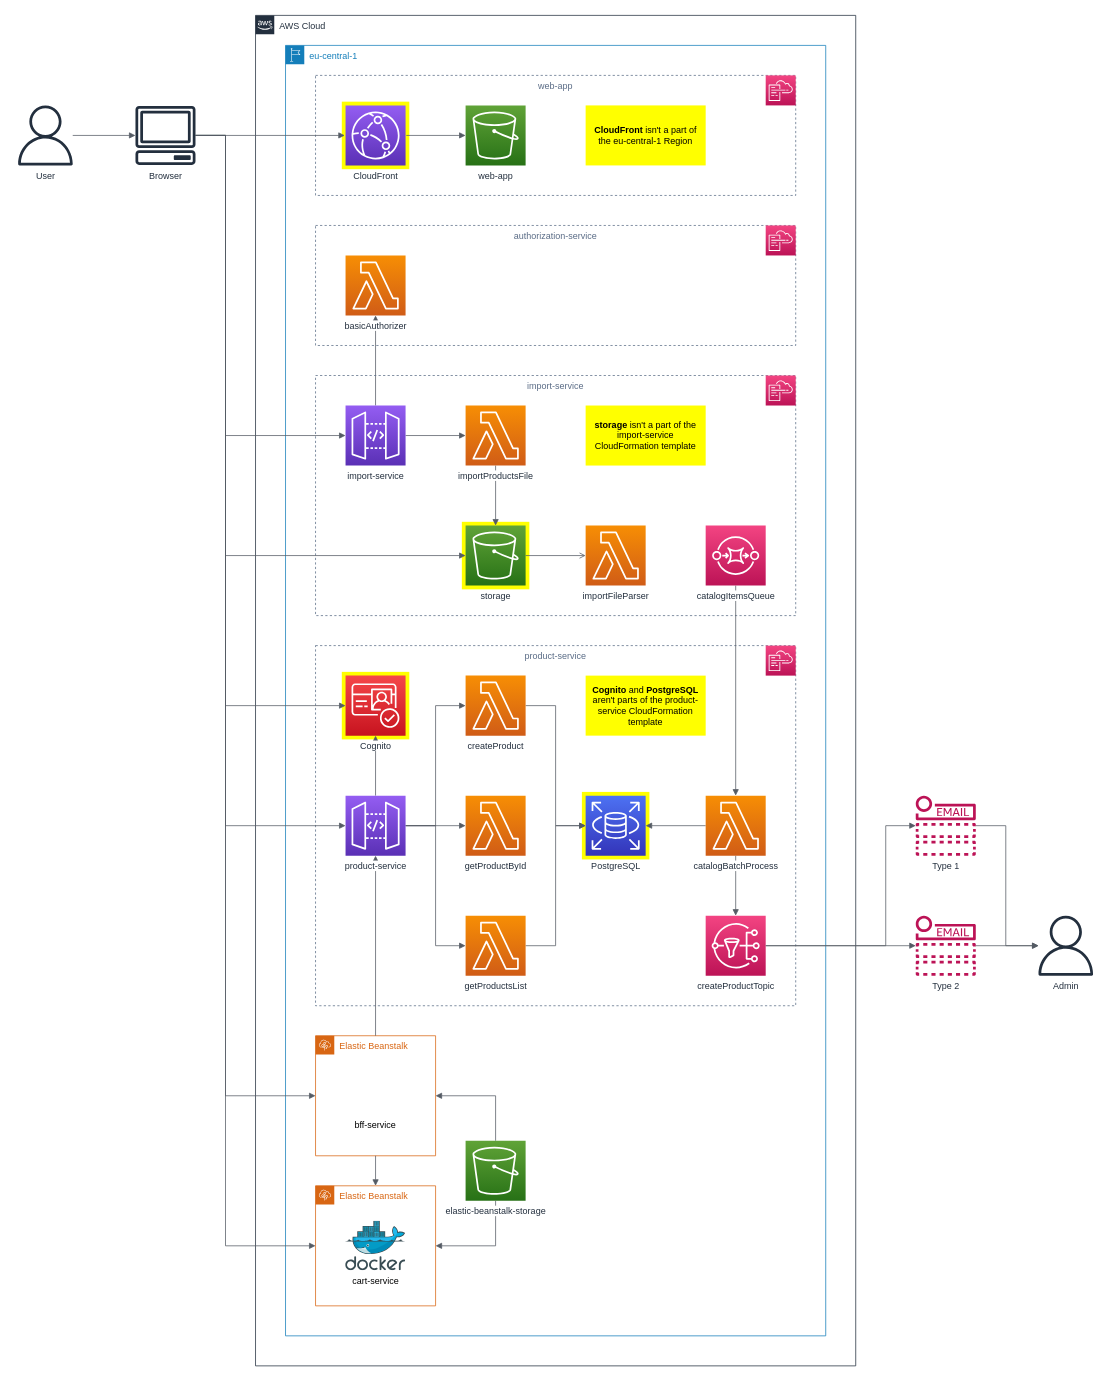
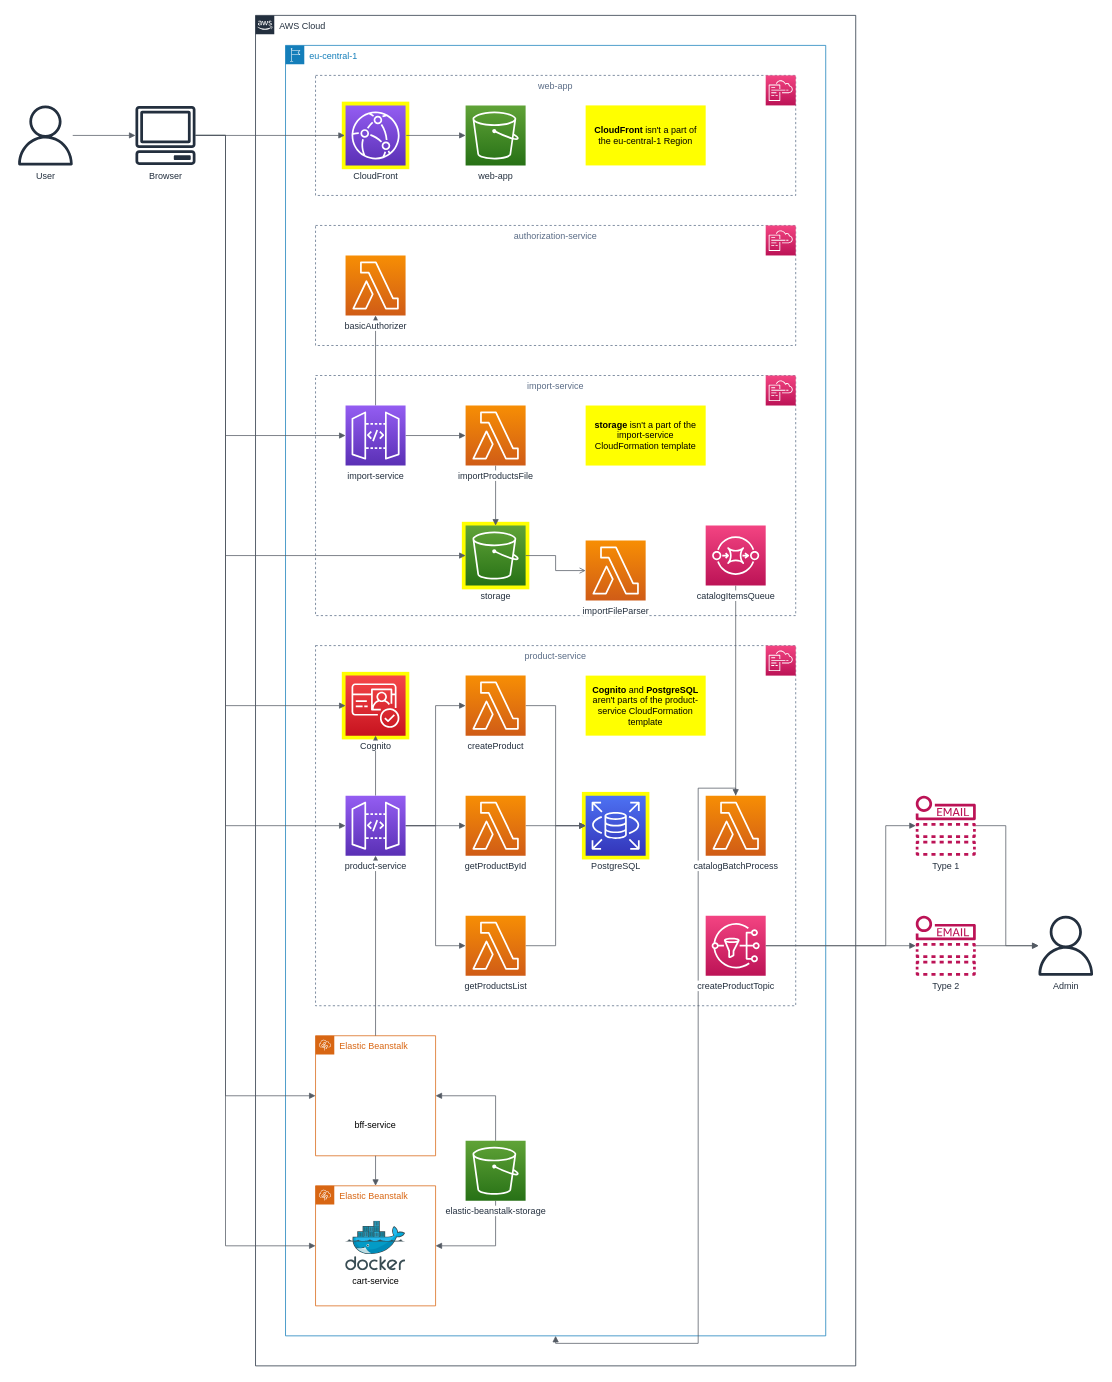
(615, 555) -> (615, 570)
none -> (539, 825)
(679, 825) -> (698, 1238)
(735, 882) -> none
